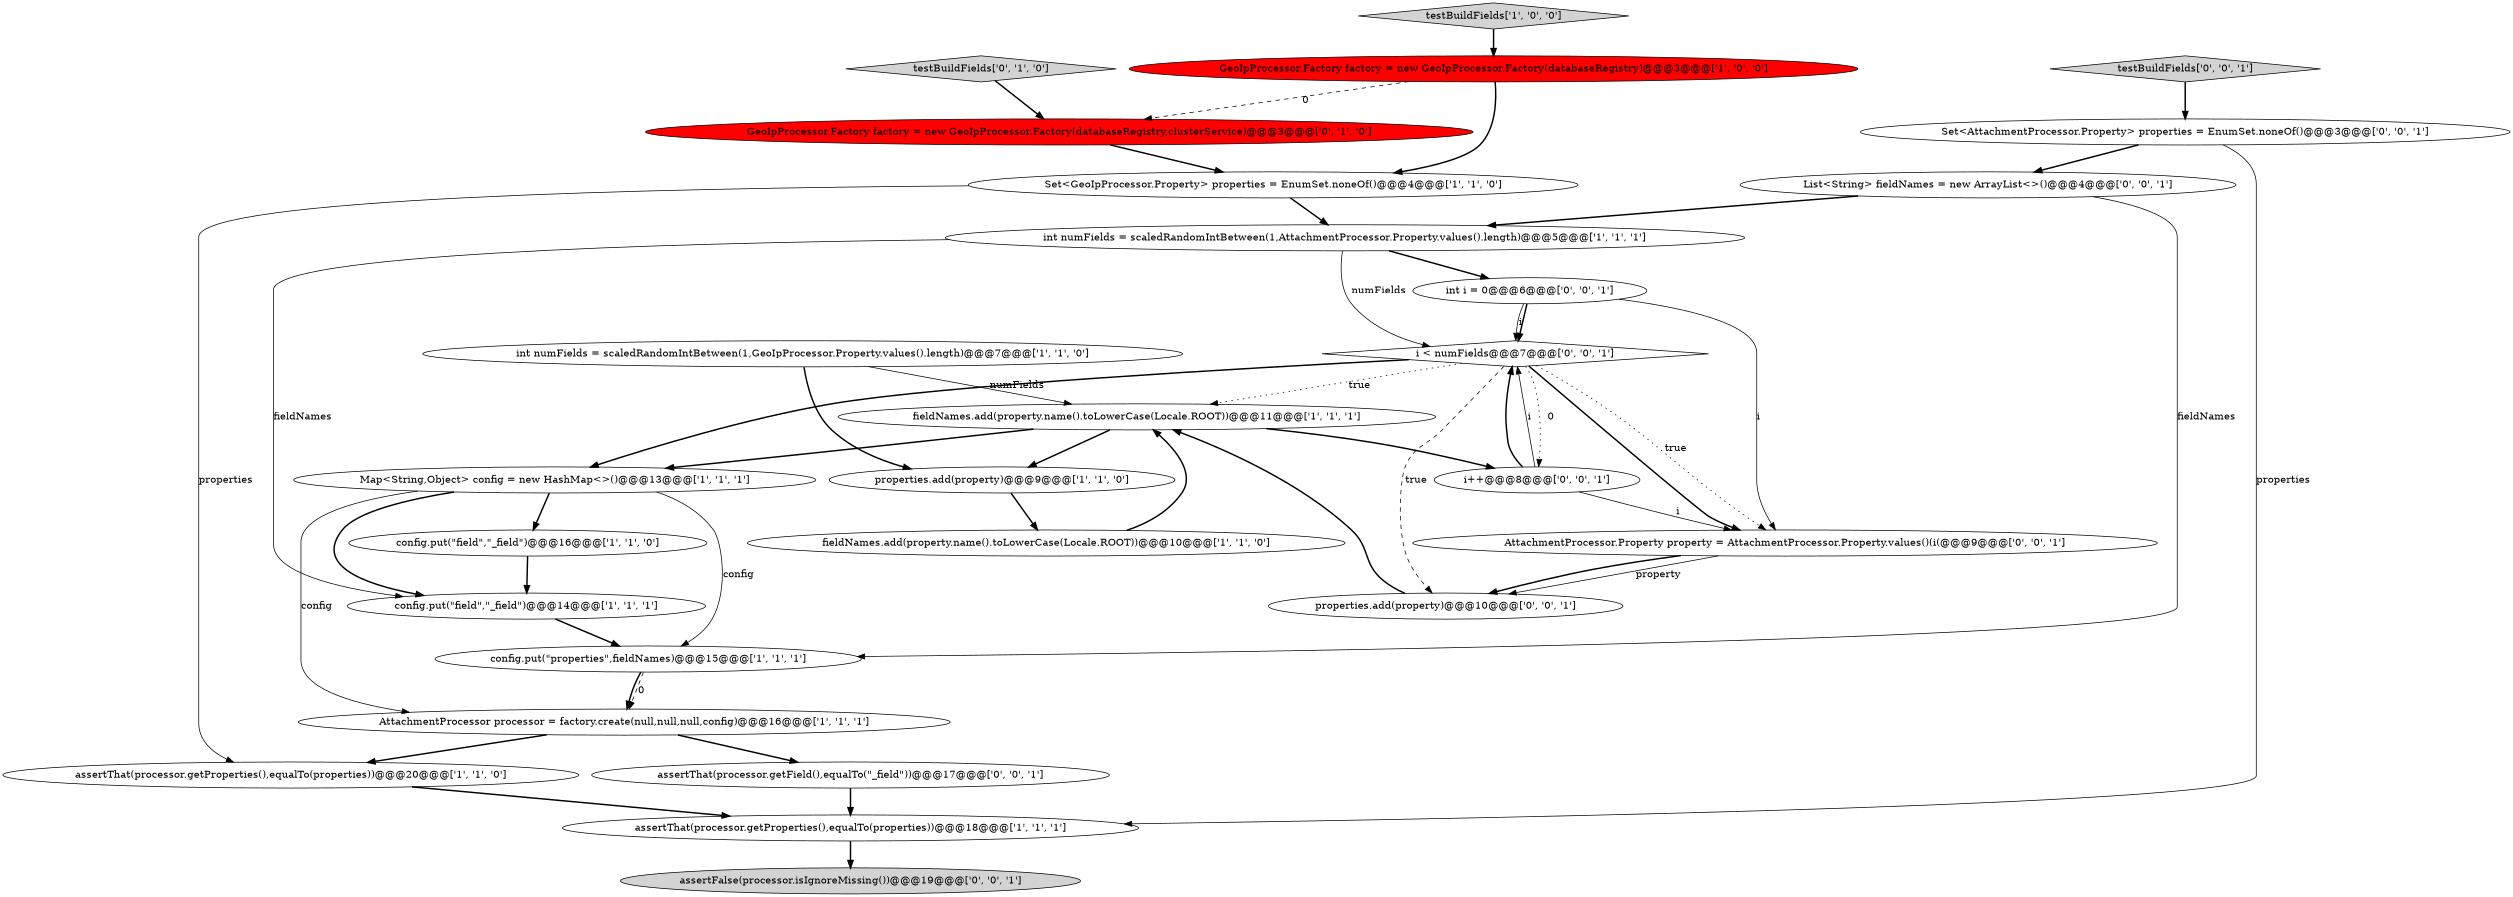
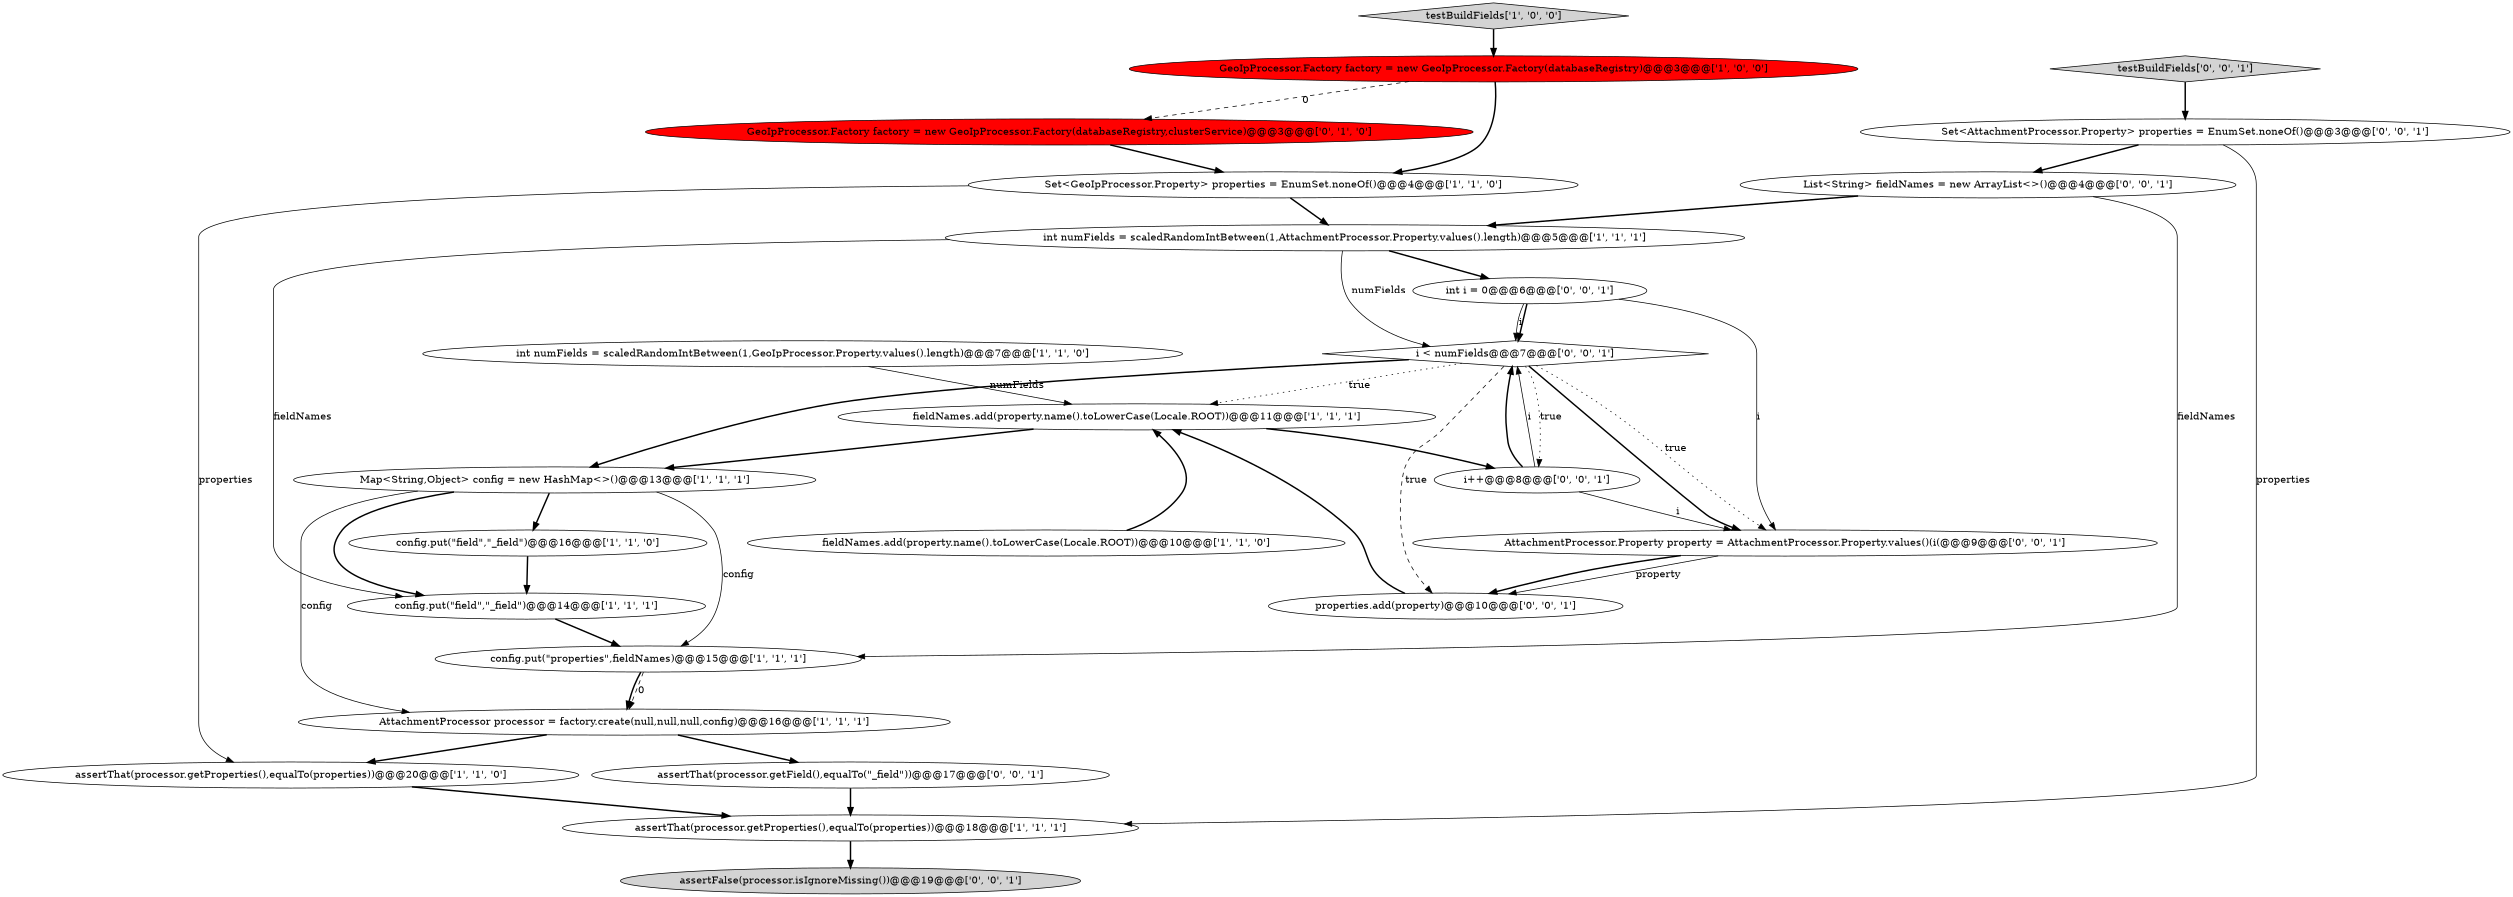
(981, 69) -> none
(1551, 417) -> (1551, 417)
(1002, 480) -> none
